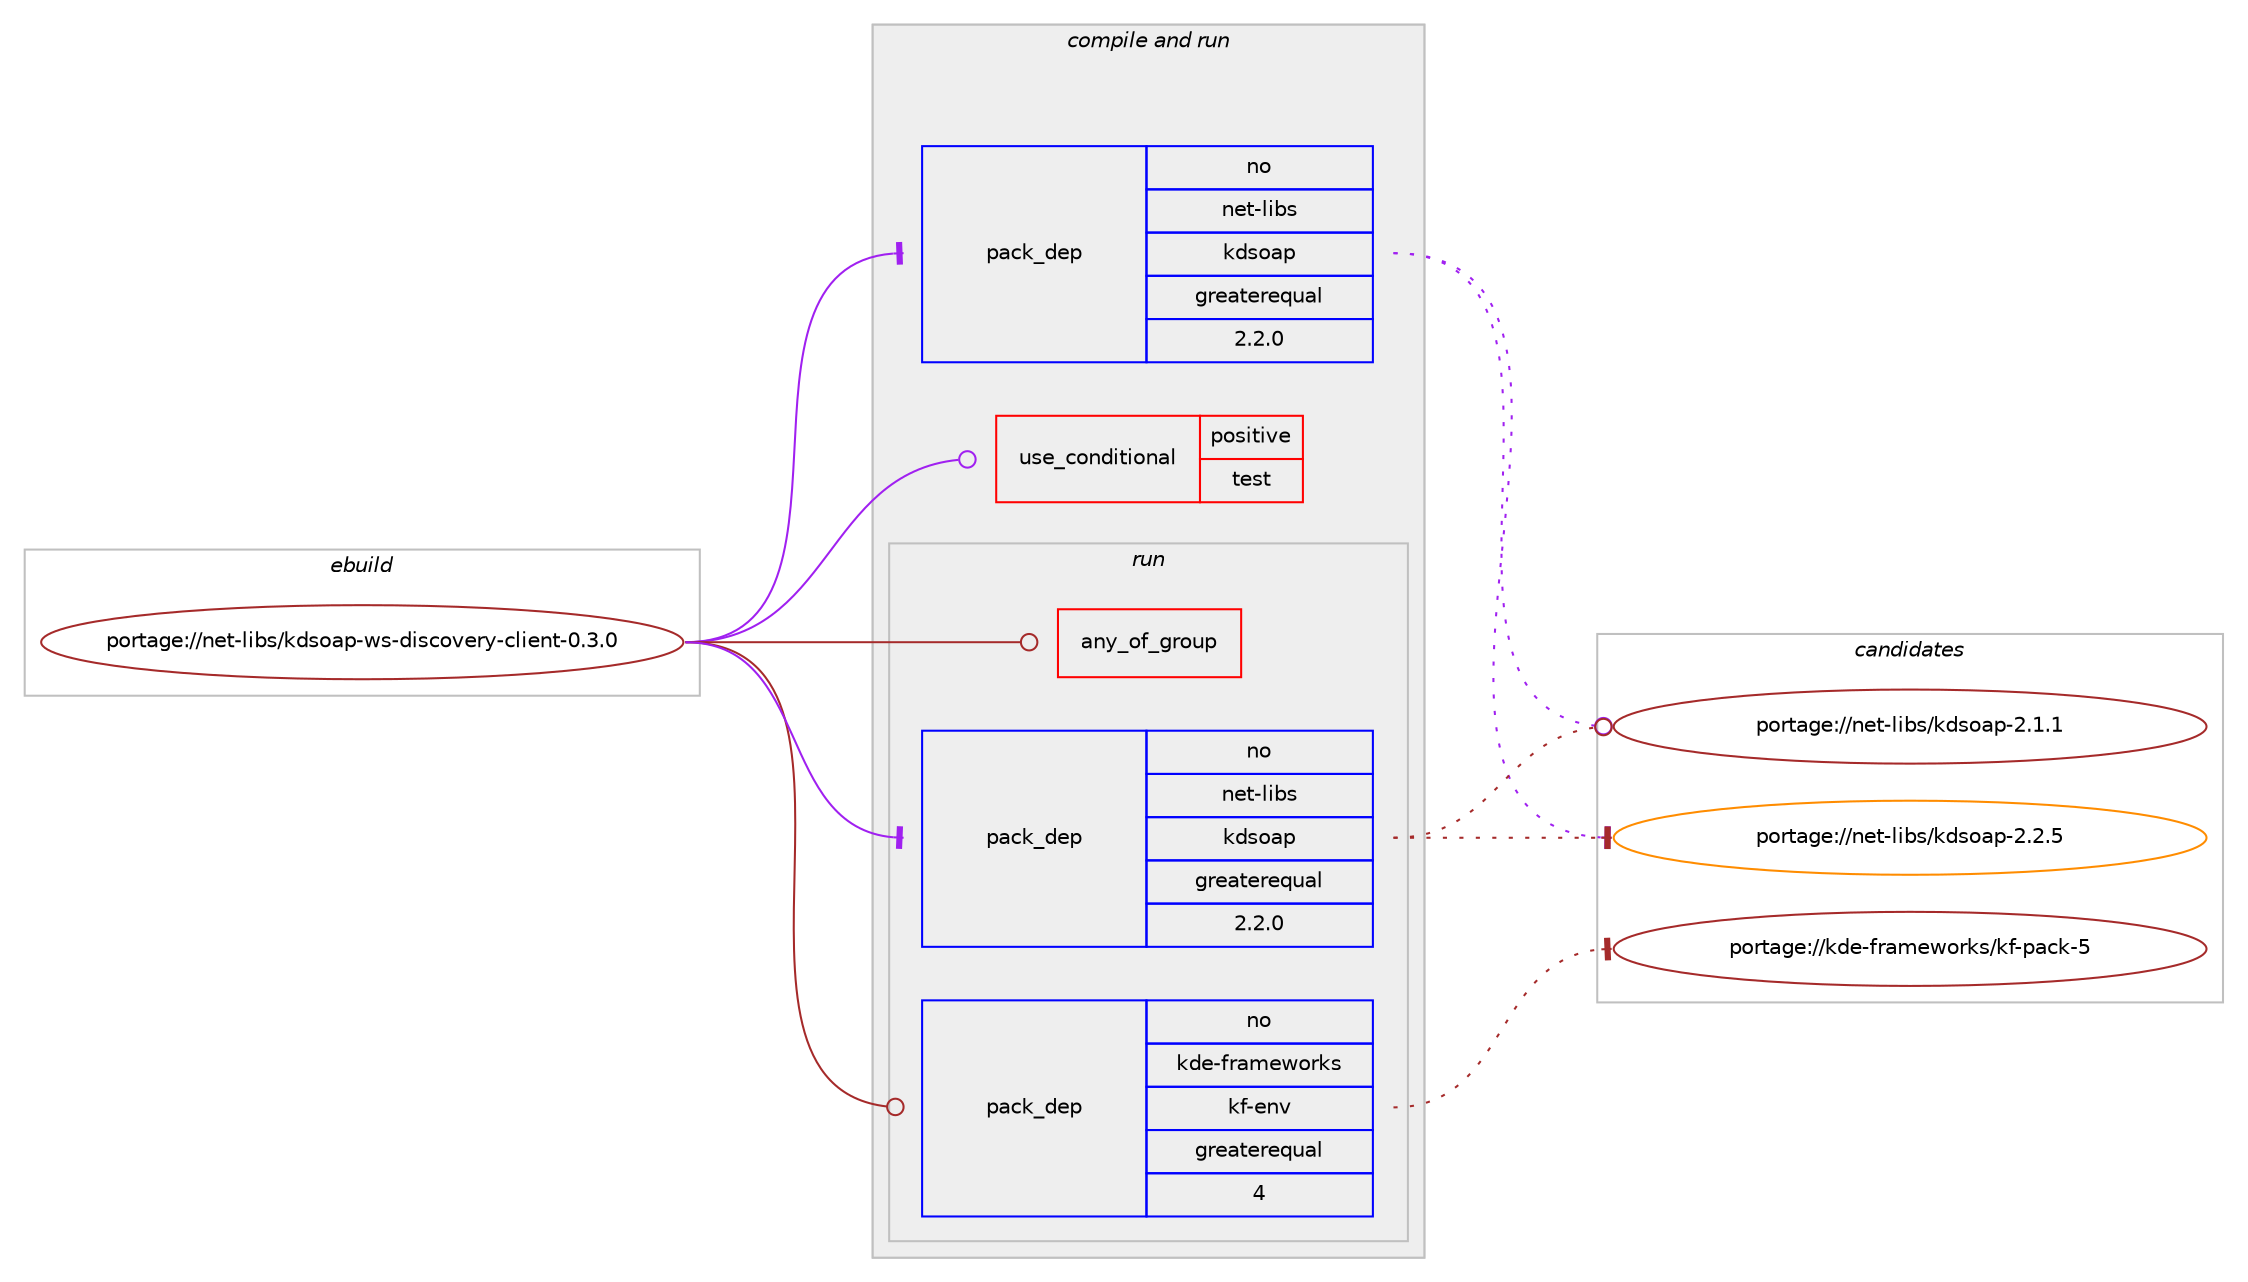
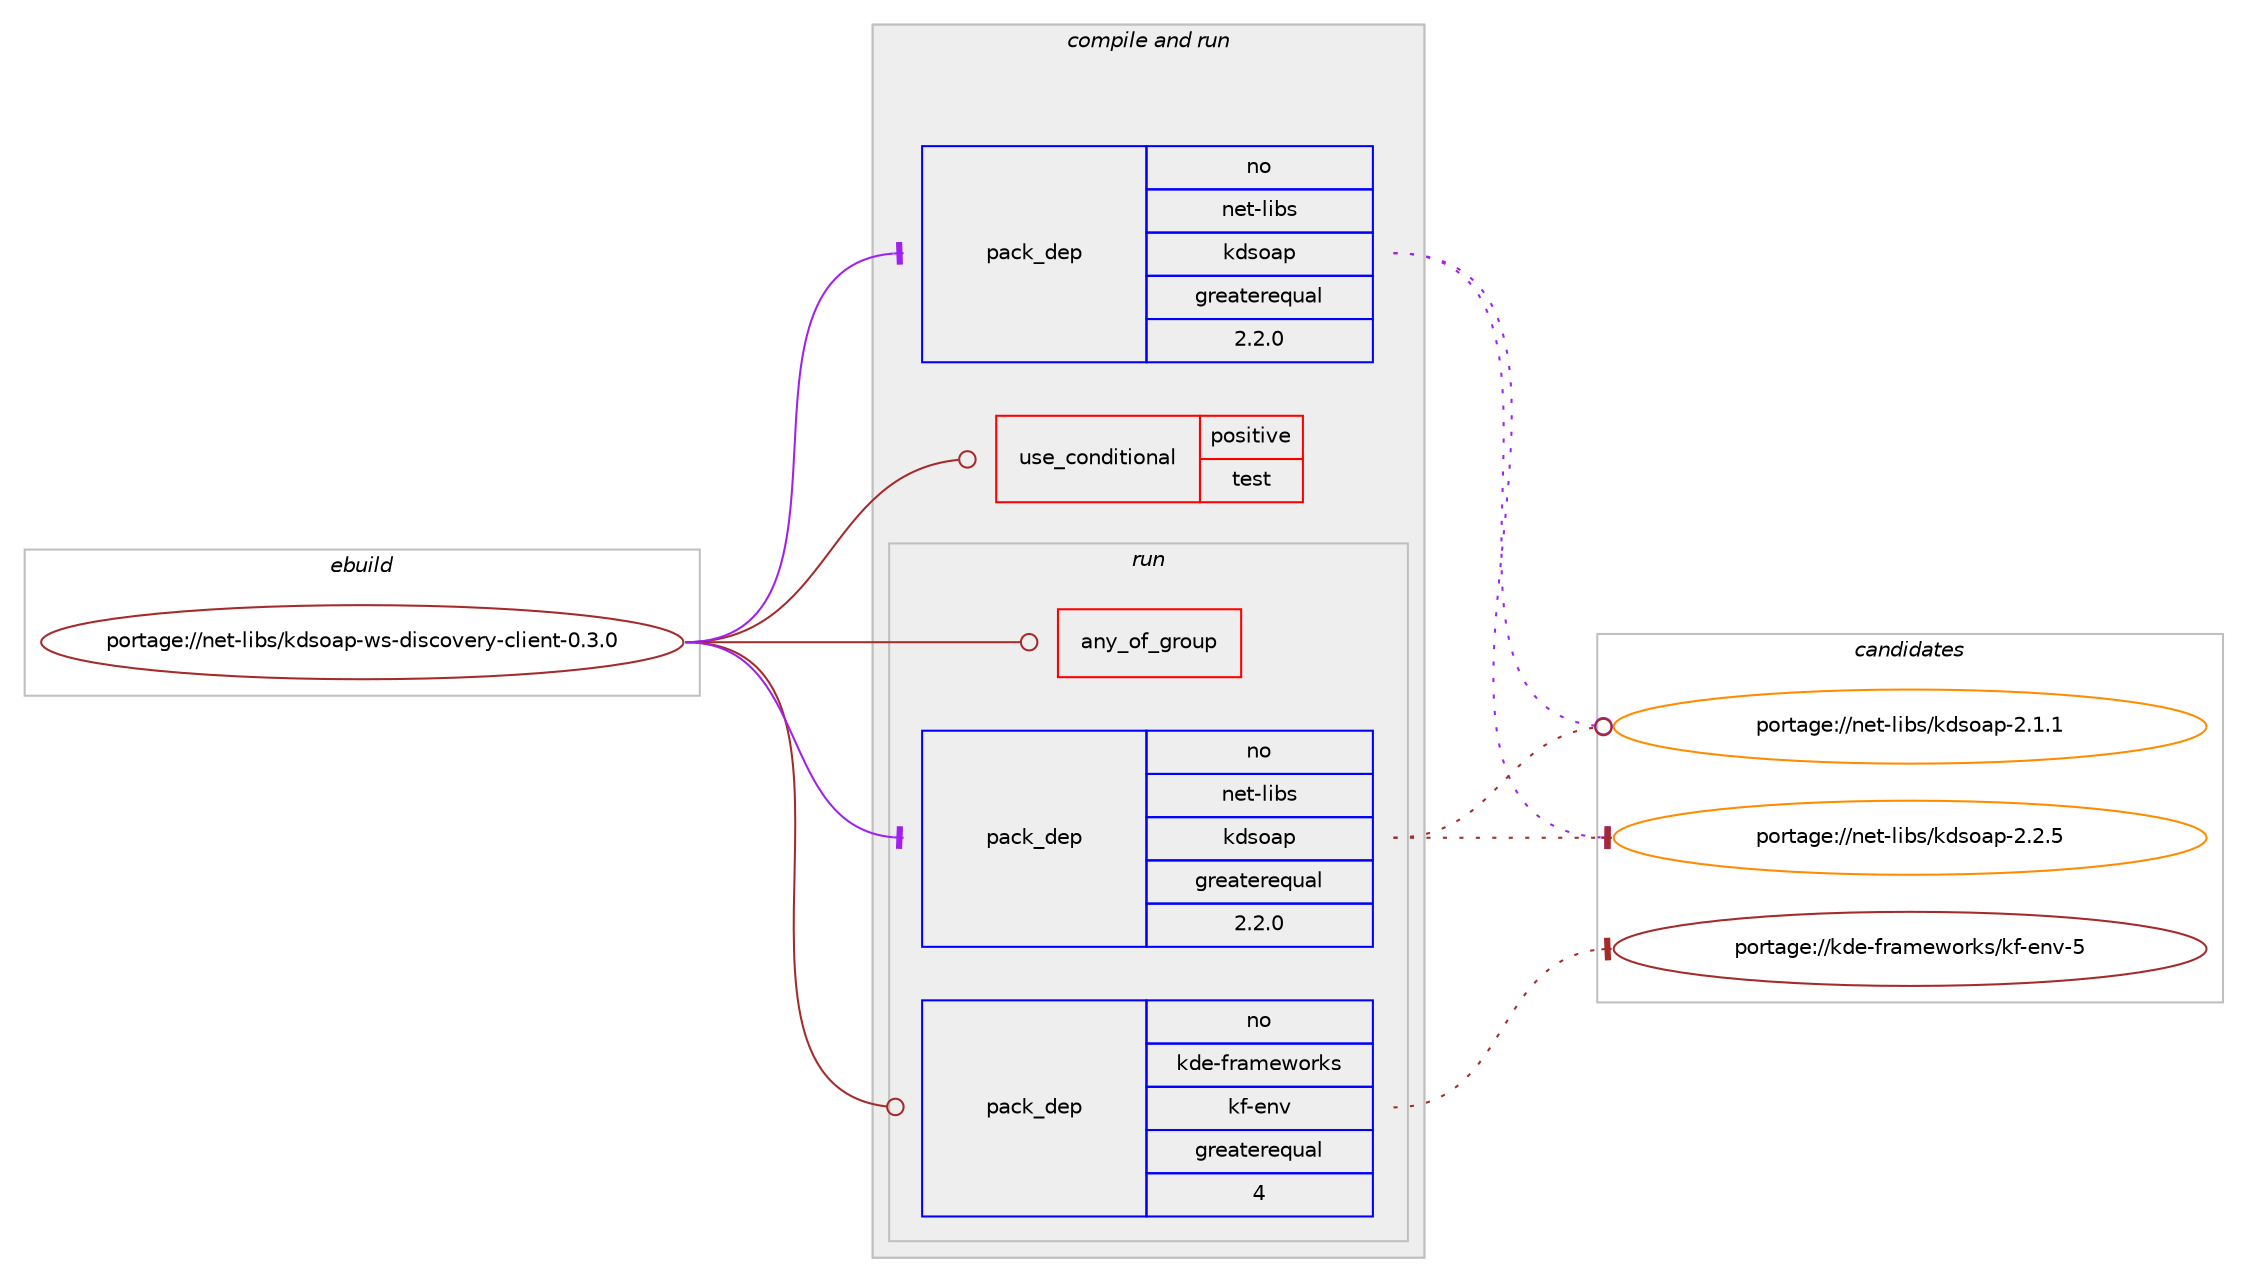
(825, 557) -> (825, 557)
(1910, 727) -> (1910, 727)
(1910, 949) -> (1910, 949)
